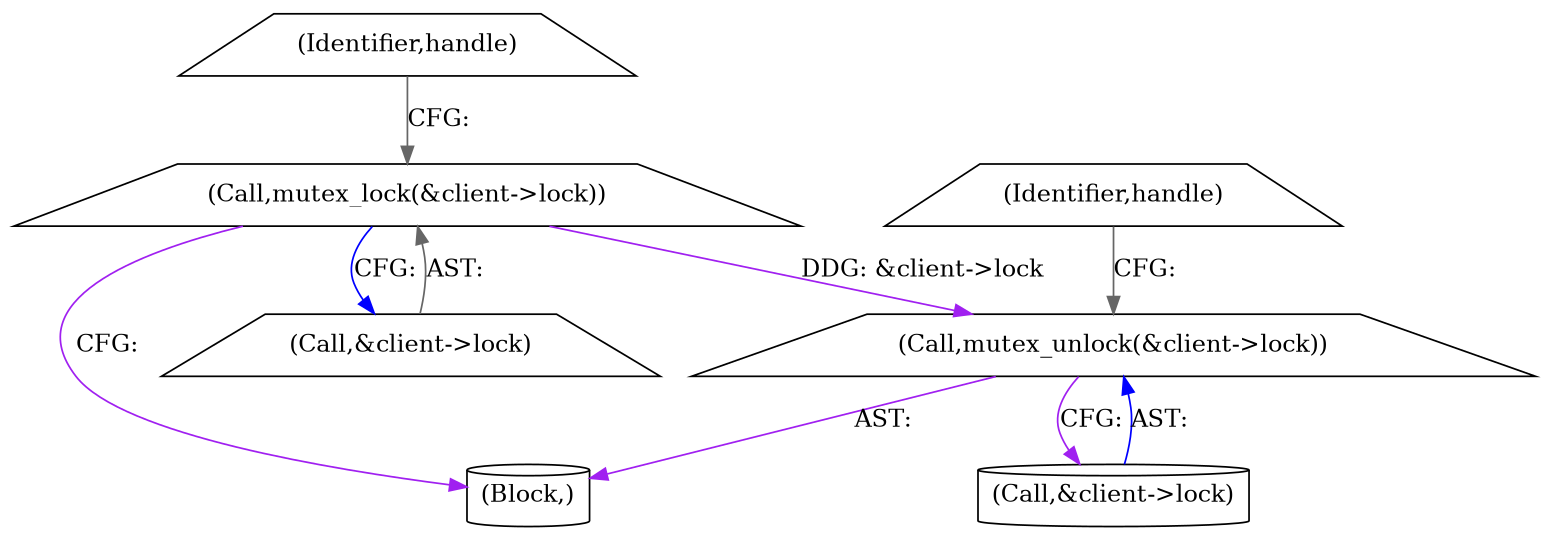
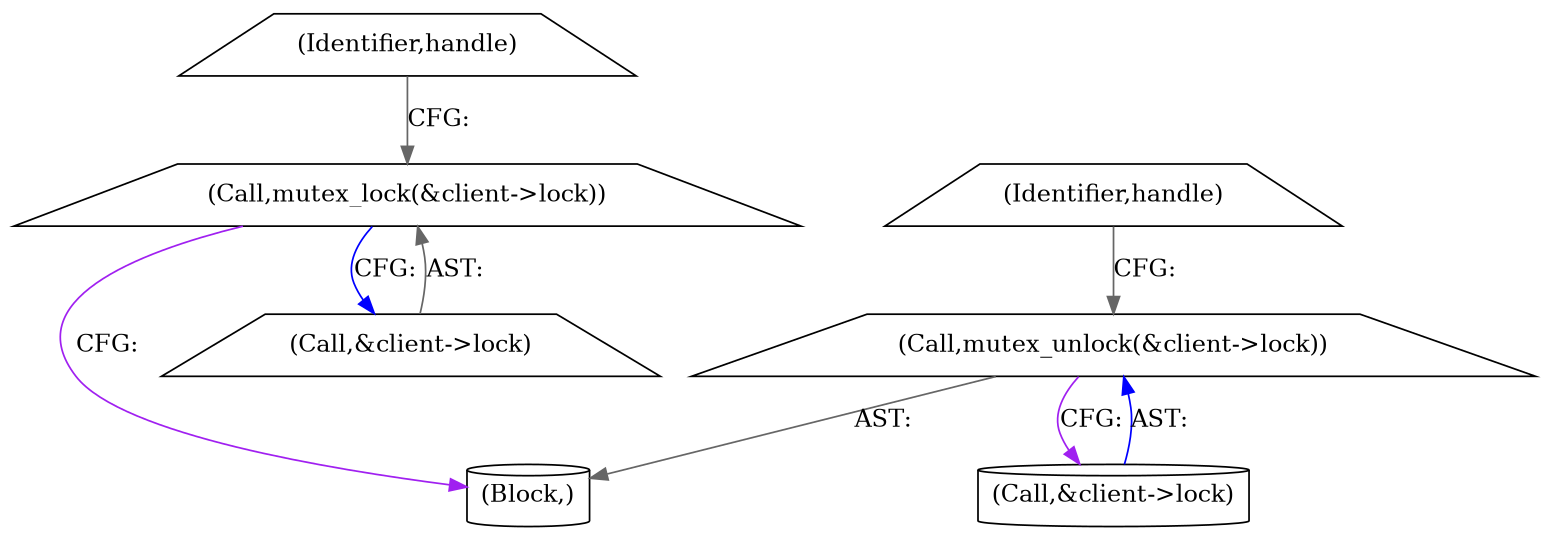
(752, 268) -> none
(802, 425) -> (802, 425)
